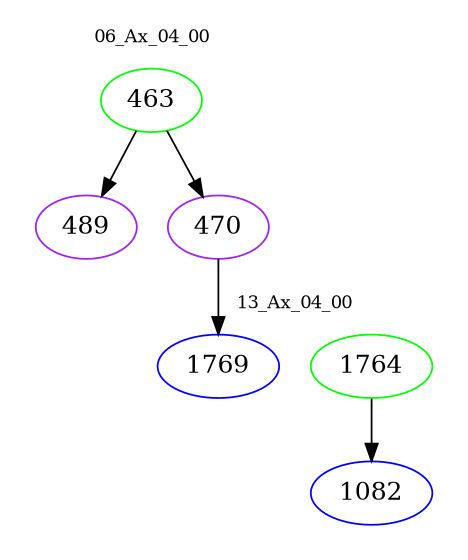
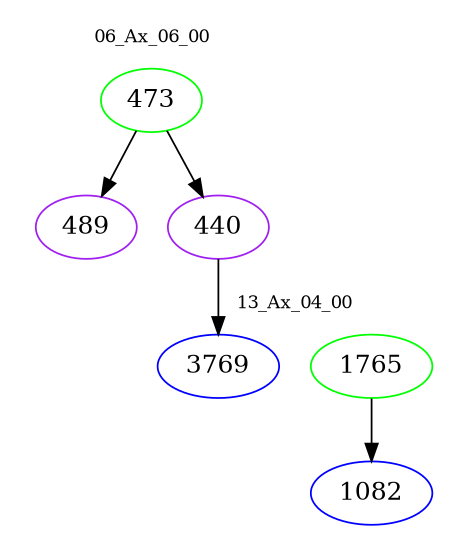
(152, 38) -> (152, 38)
(151, 100) -> (151, 100)
(218, 227) -> (218, 227)
(218, 366) -> (218, 366)
(372, 366) -> (372, 366)
